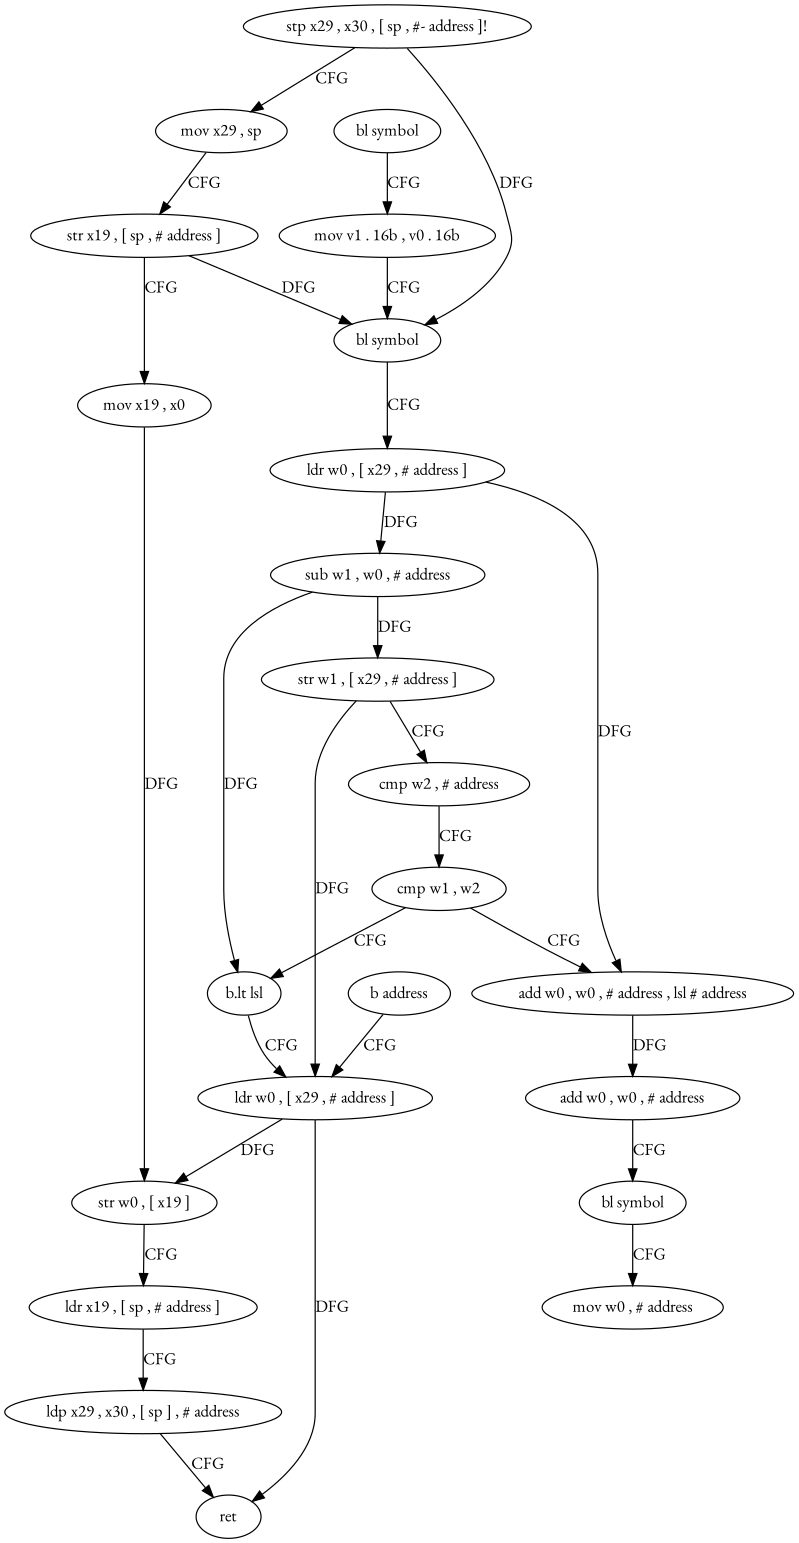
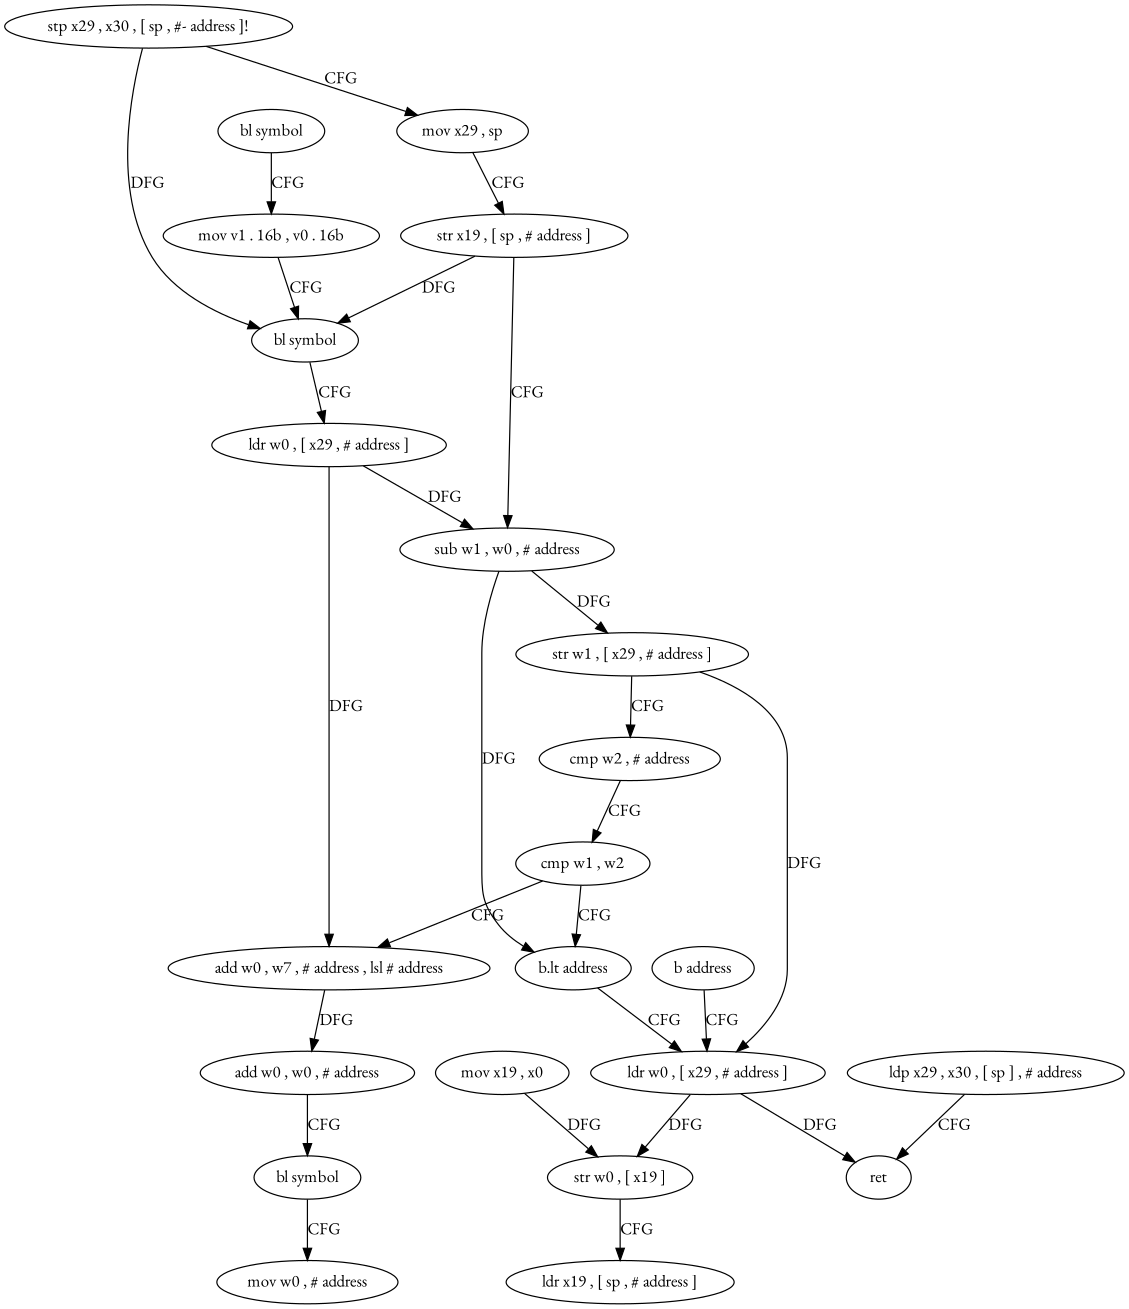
(144, 314) -> (511, 387)
(244, 993) -> (573, 968)
(633, 993) -> (329, 968)
(143, 1354) -> none
